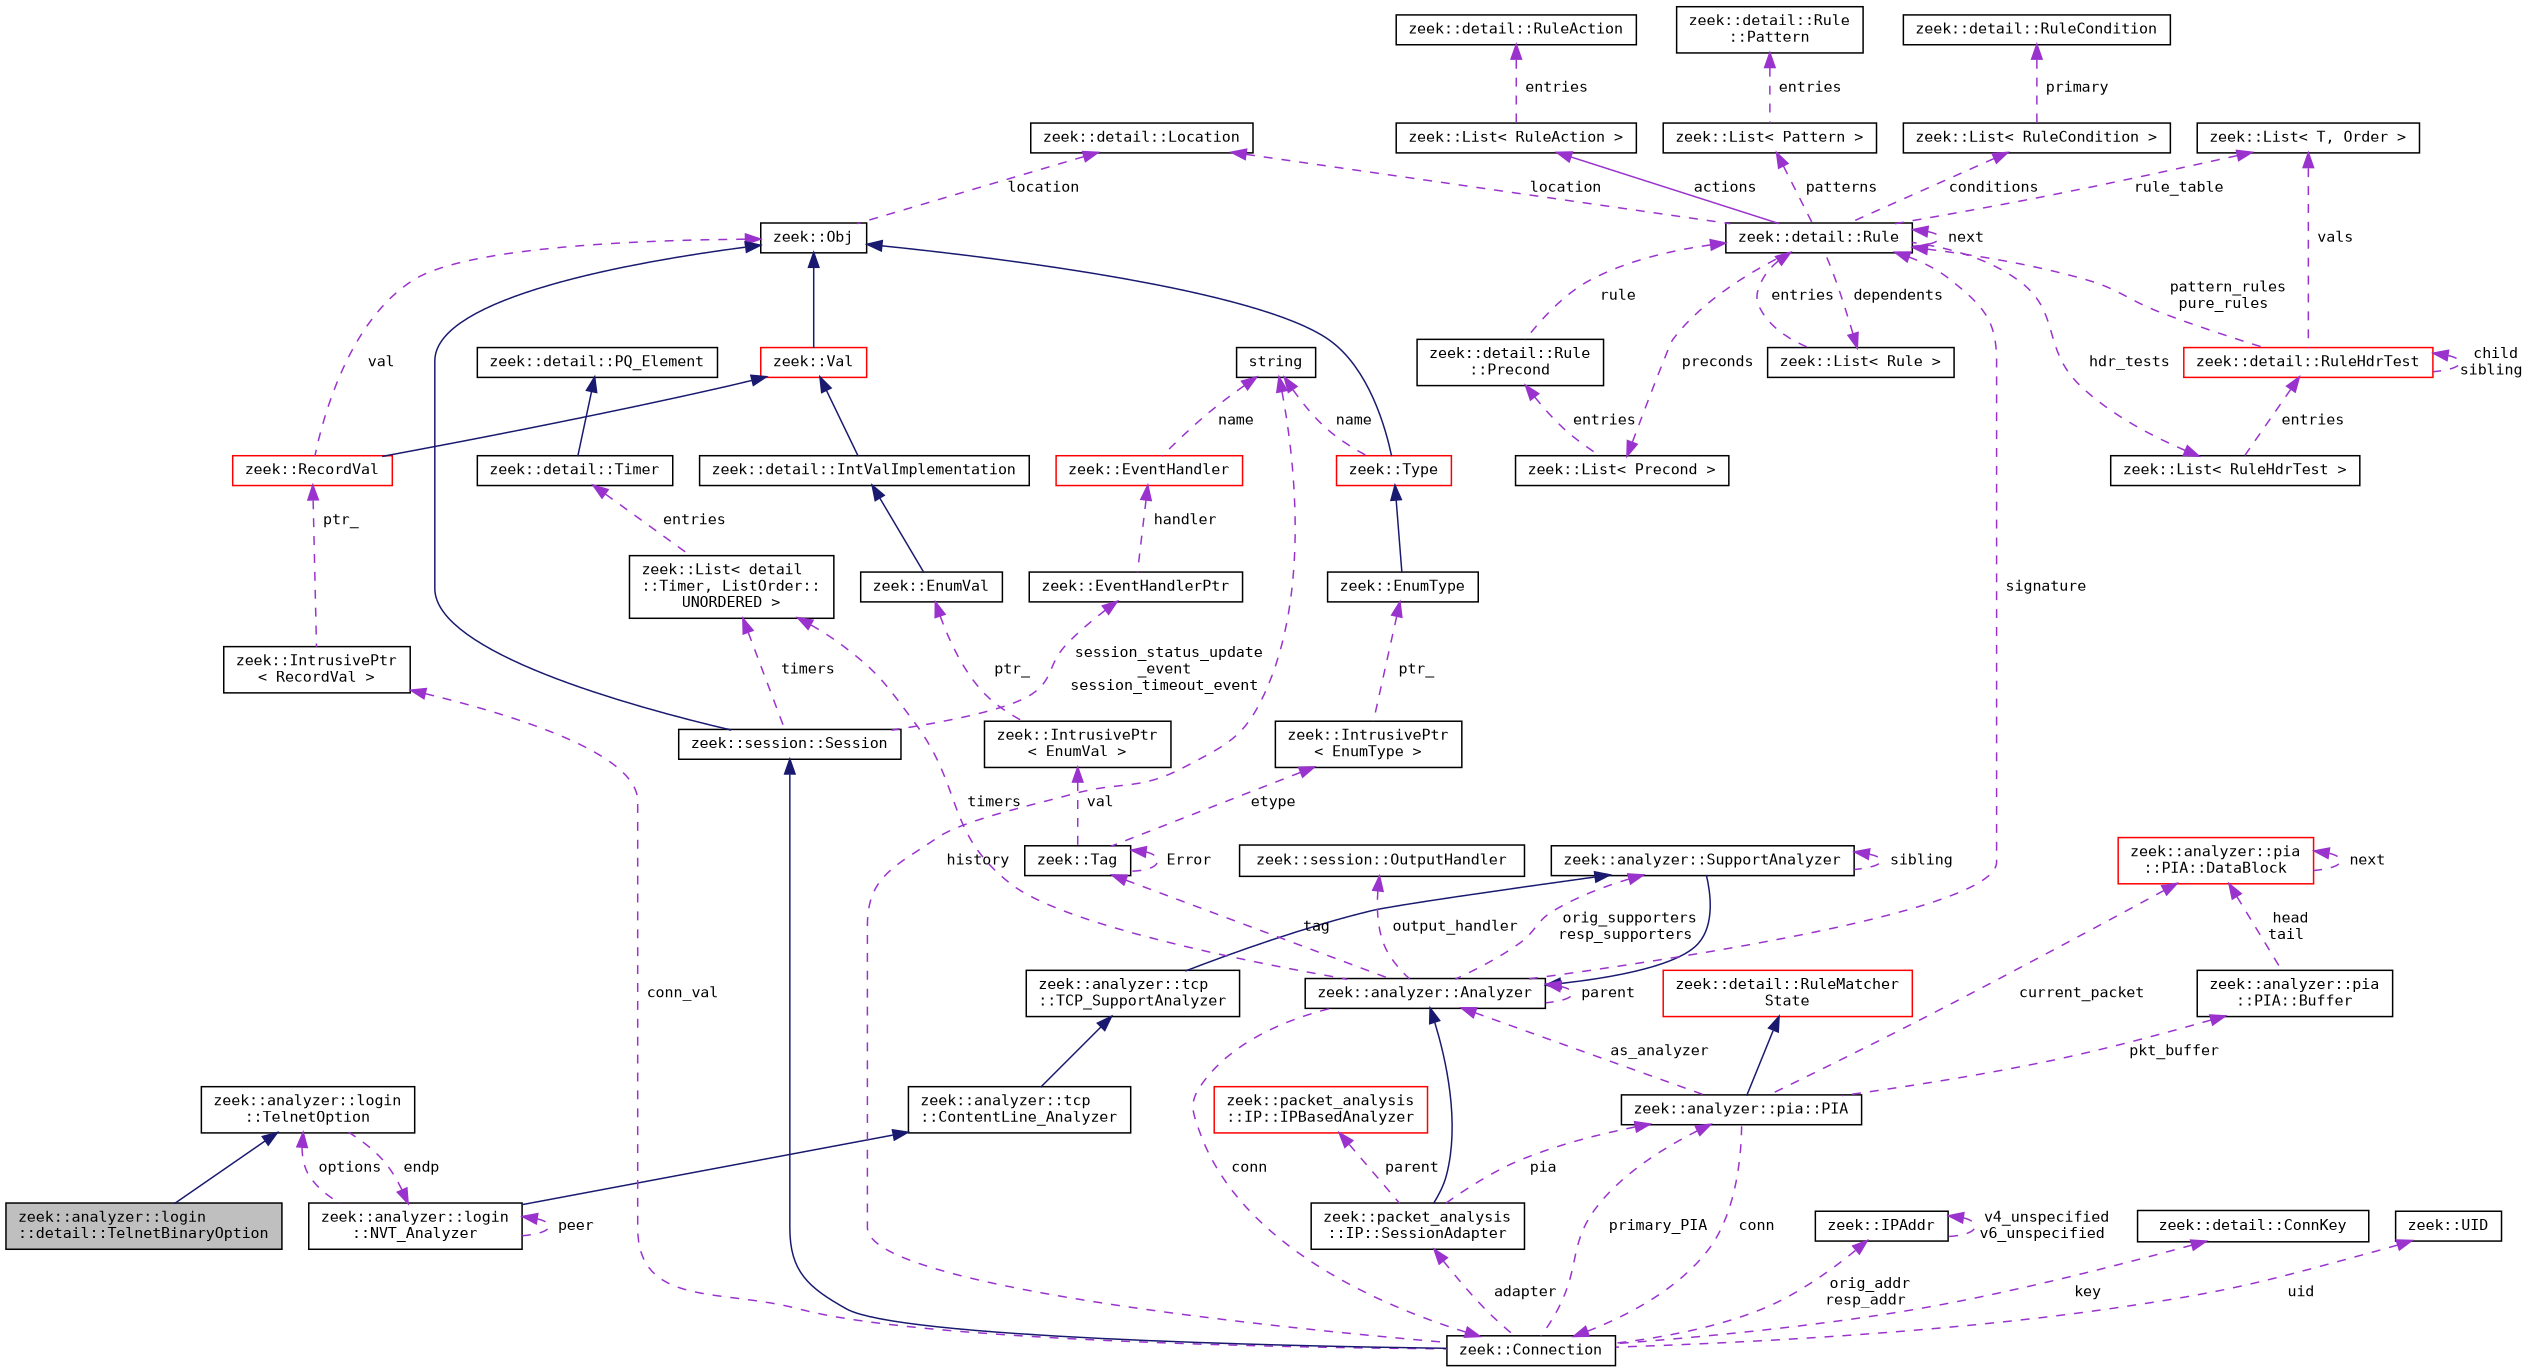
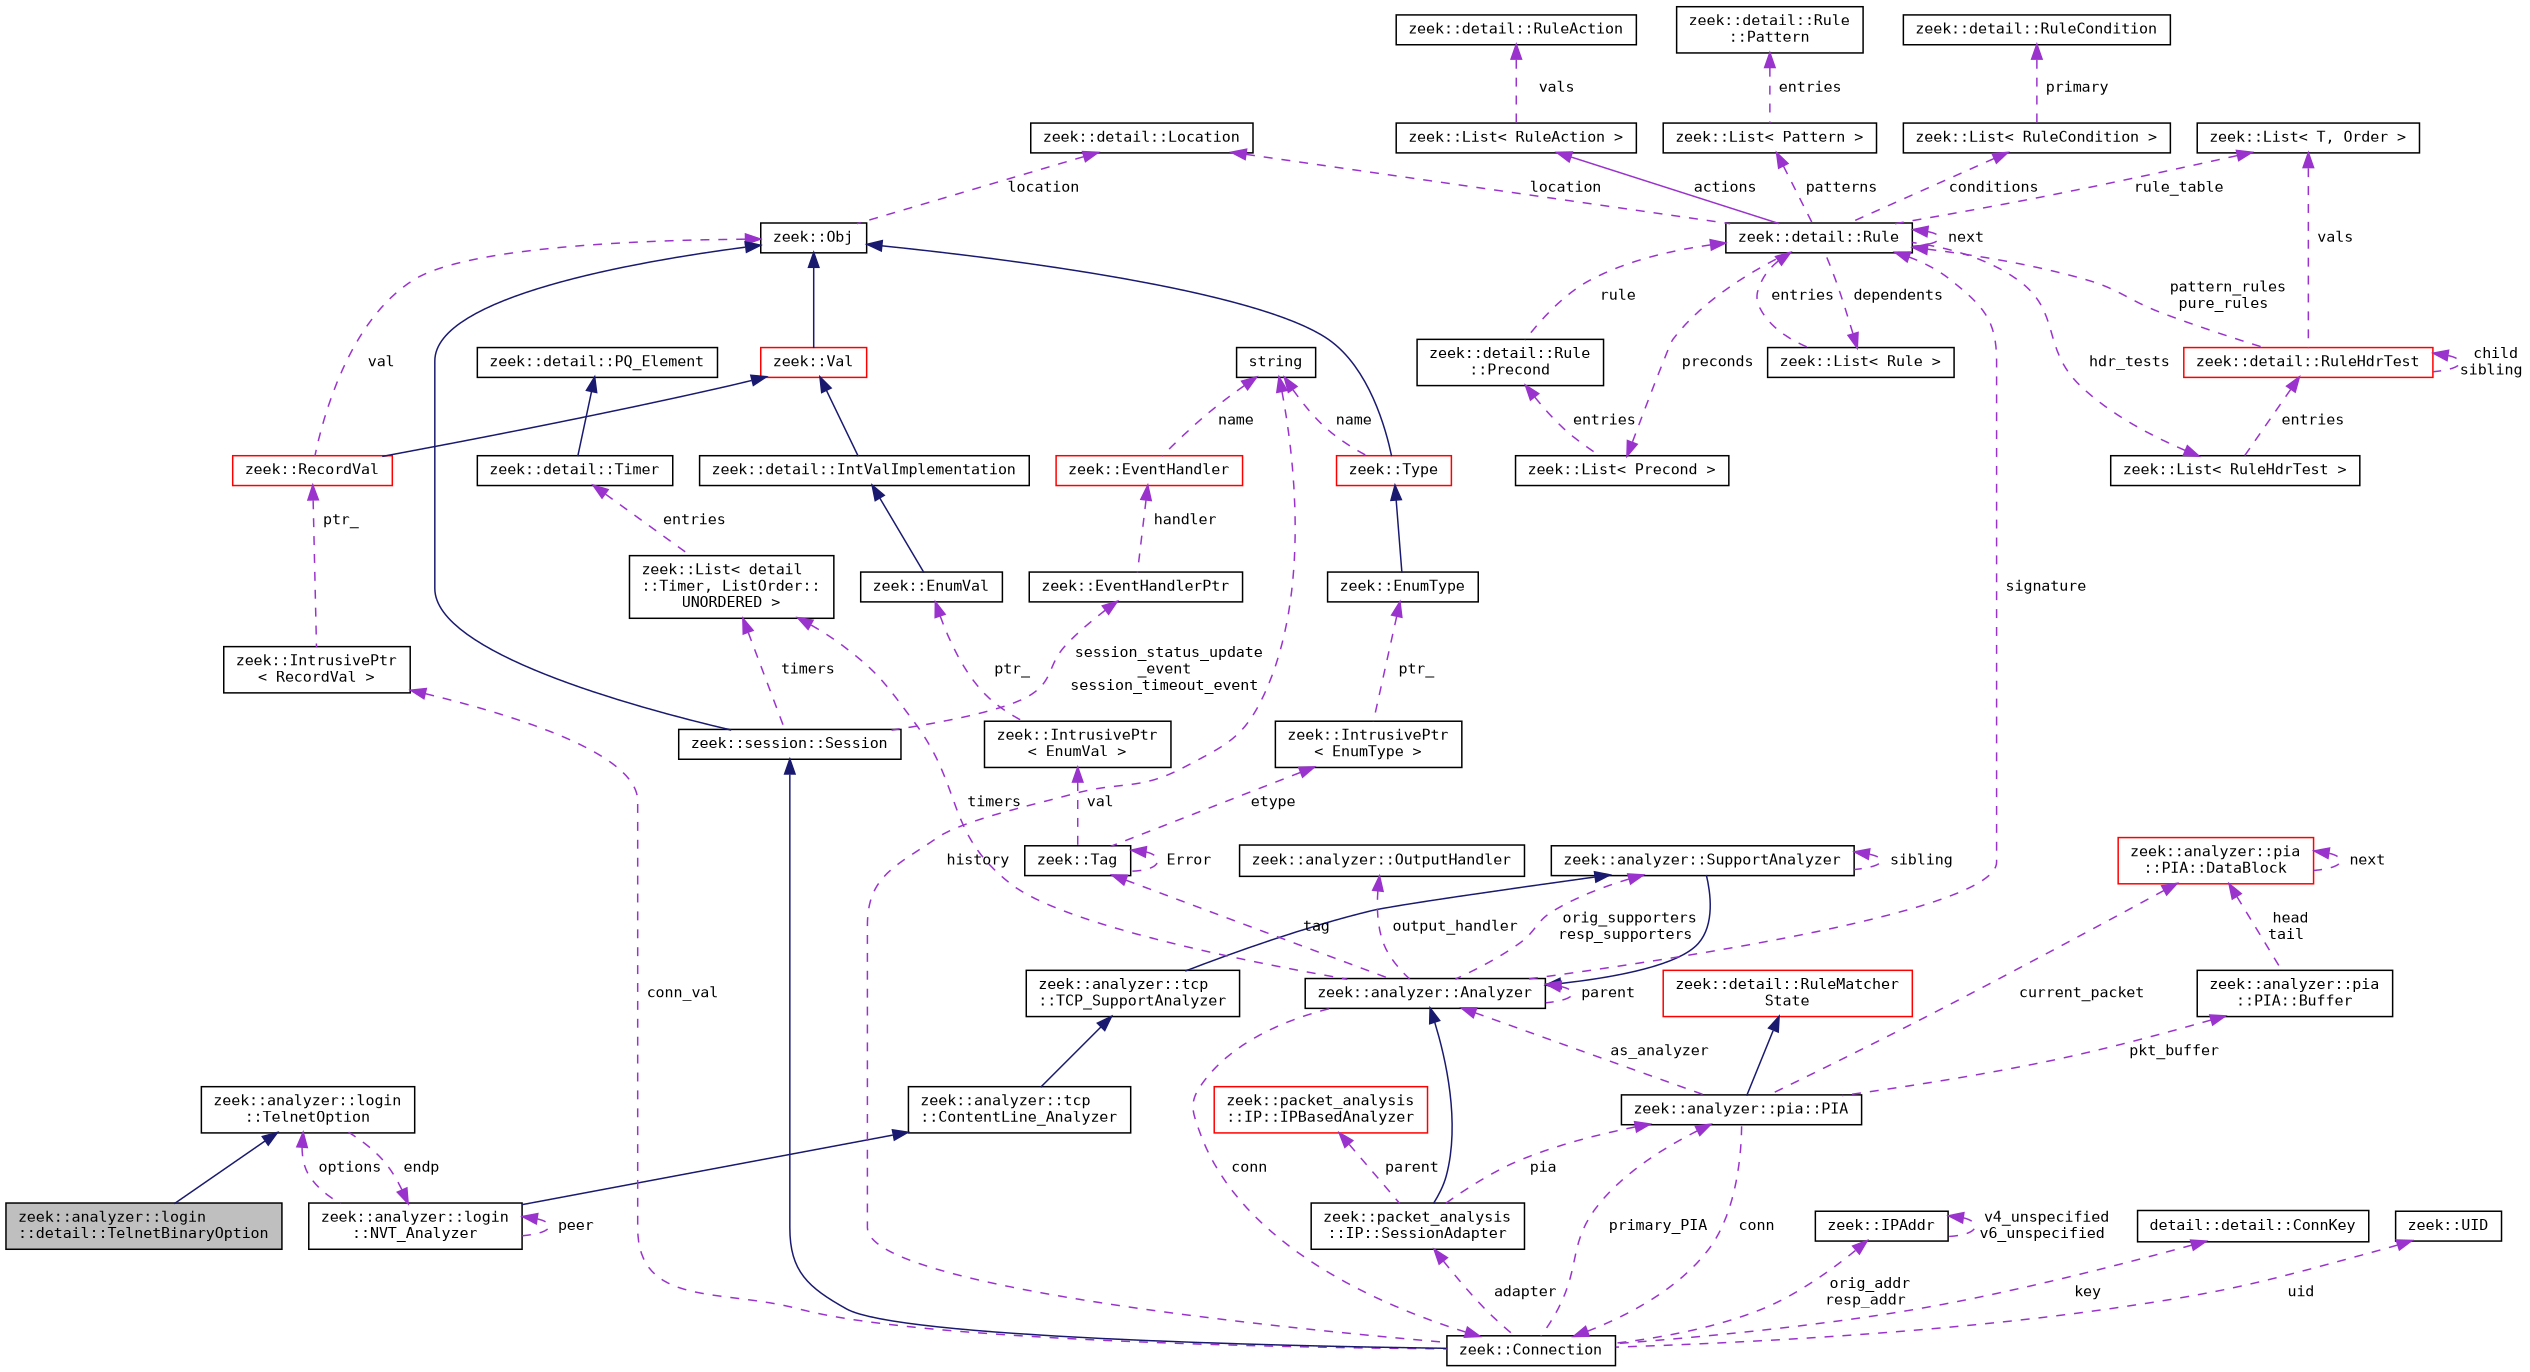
(1553, 88) -> (1553, 88)
(1382, 861) -> (1382, 861)
(2253, 1226) -> (2253, 1226)
